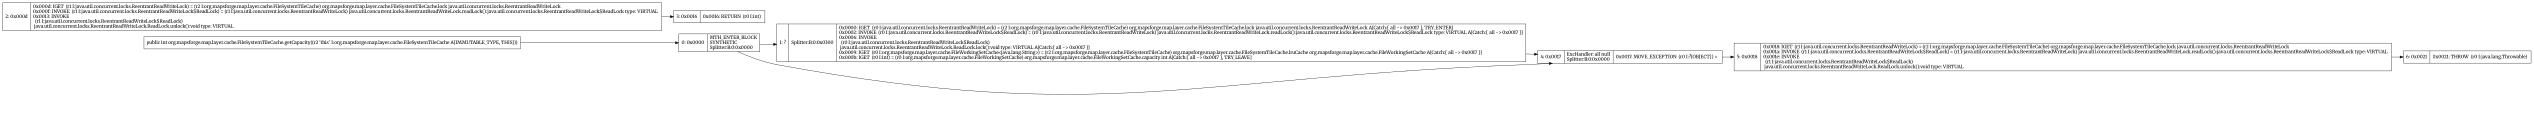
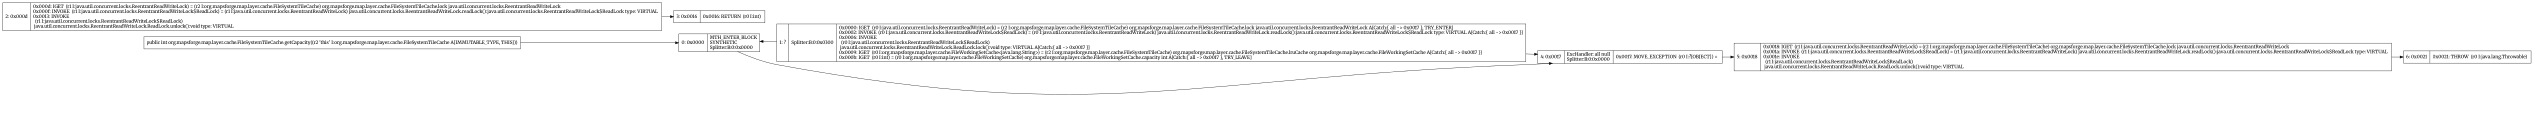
(767, 44) -> (770, 41)
